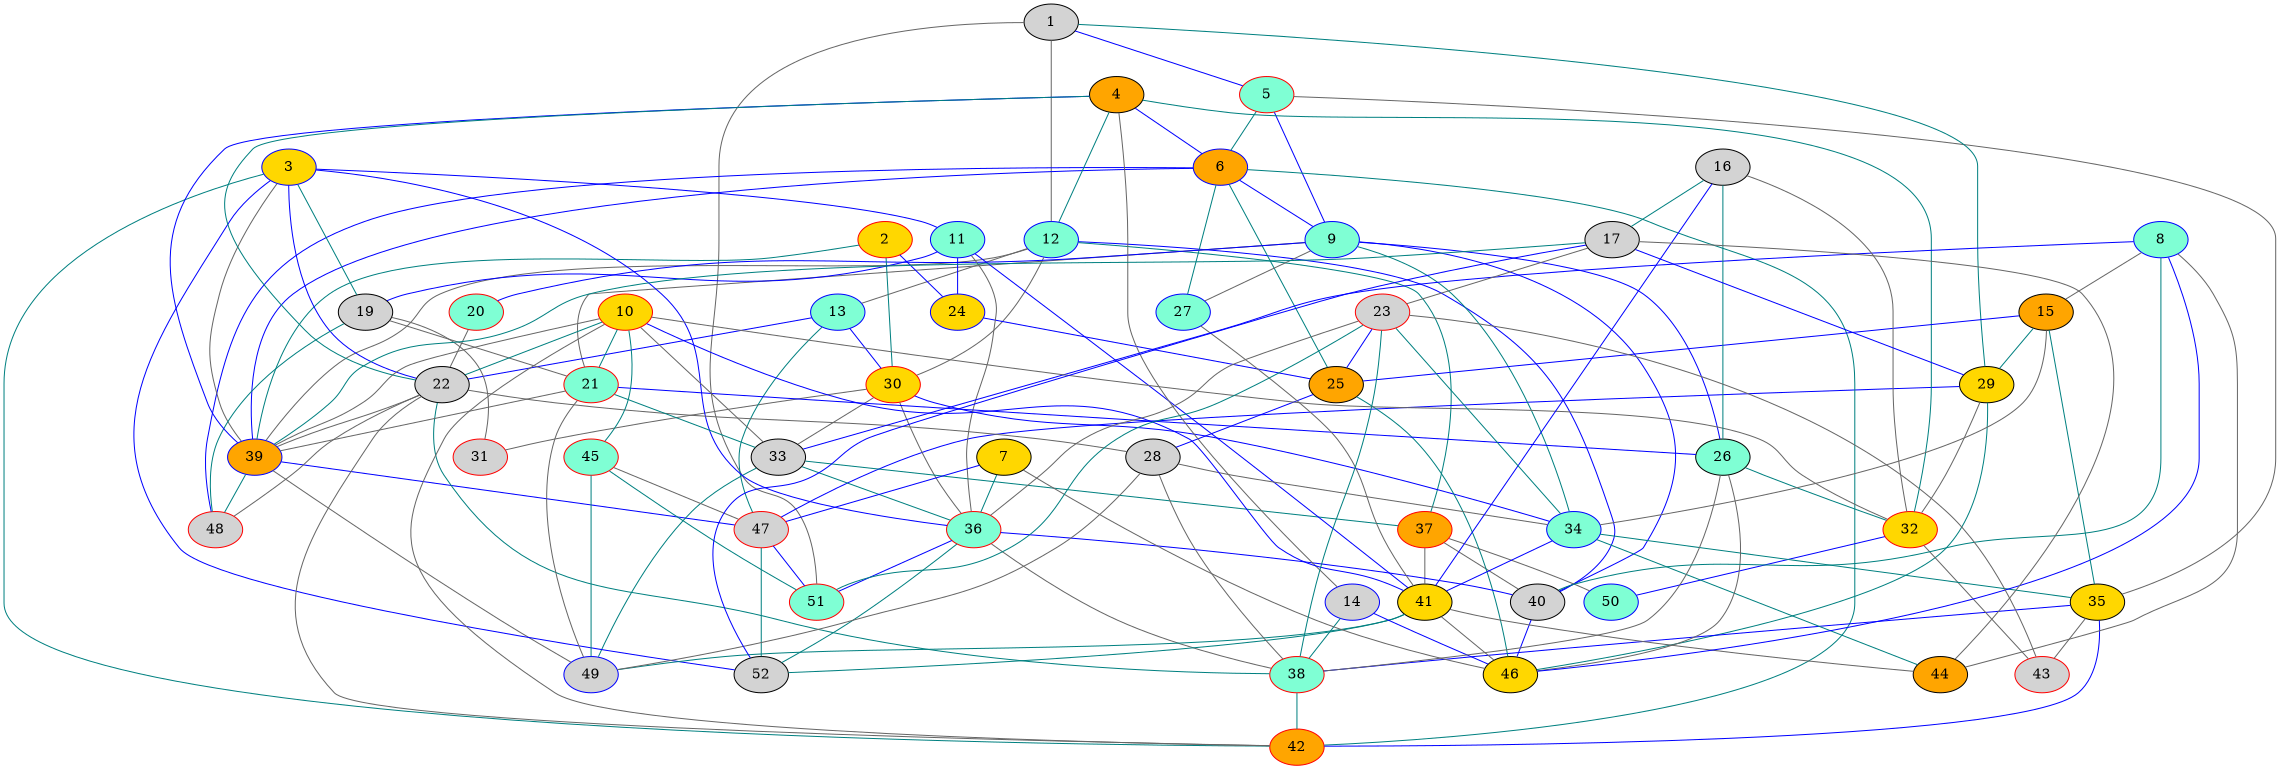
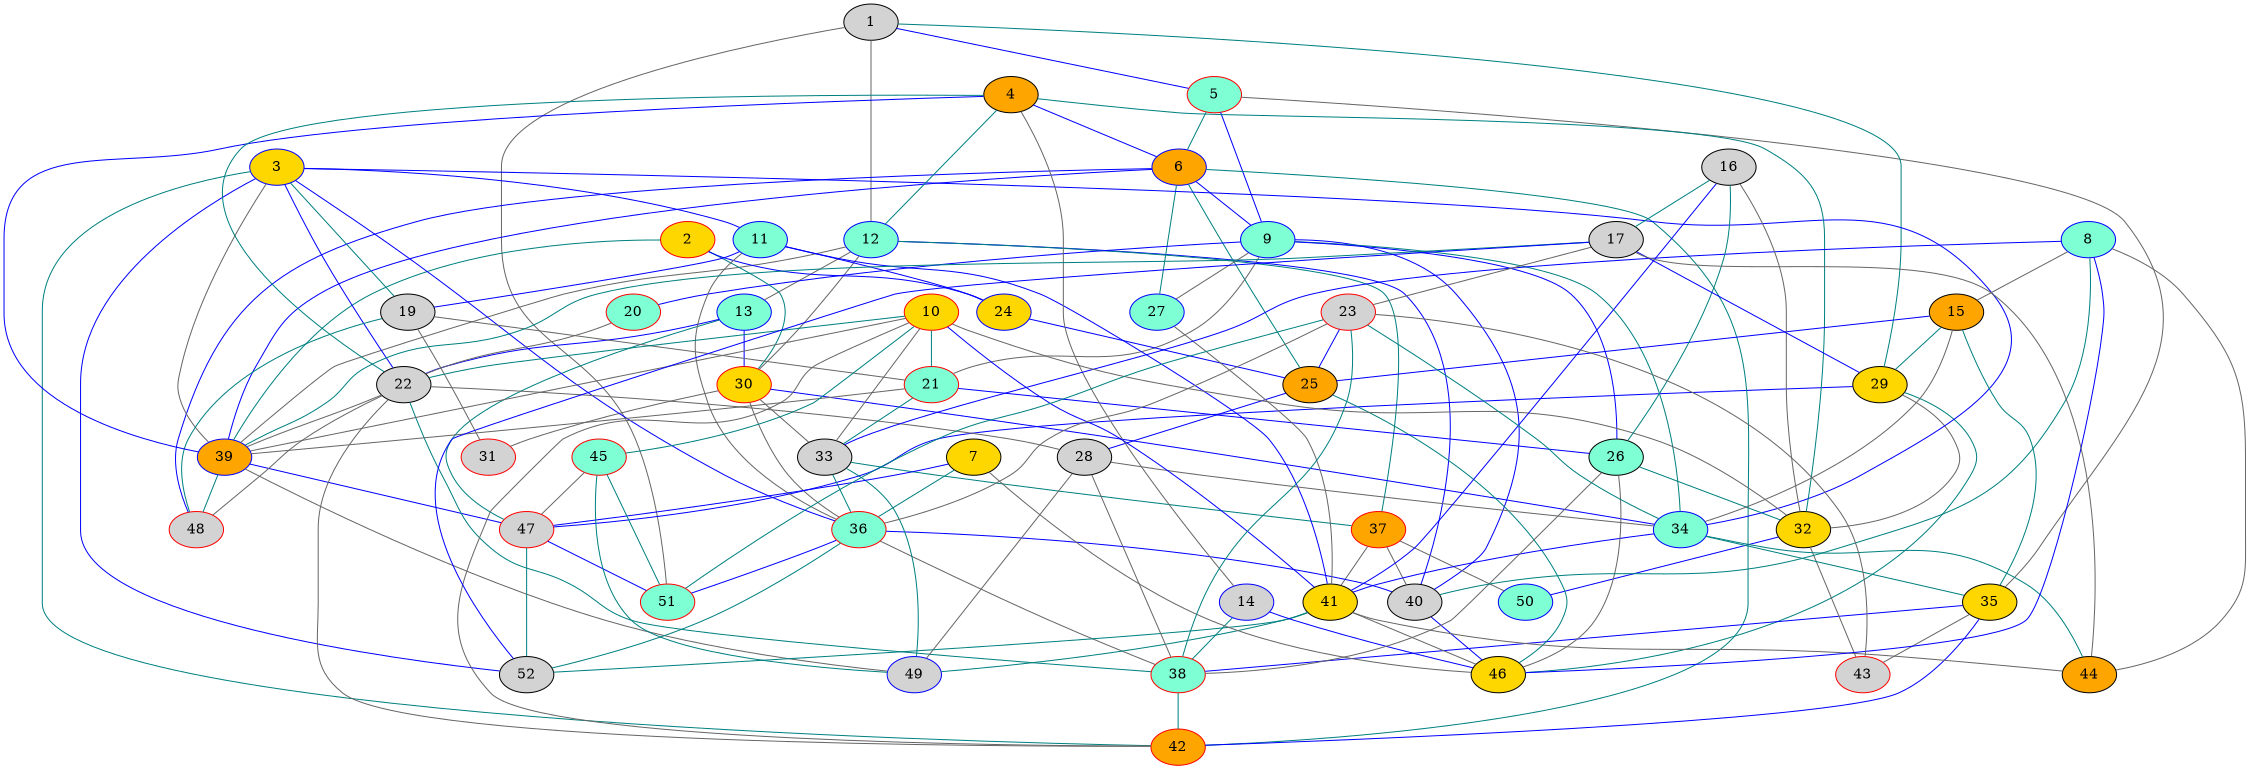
none -> (1372, 200)
(548, 528) -> none
(1910, 530) -> (1803, 530)
